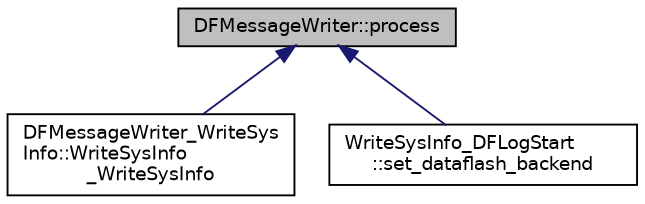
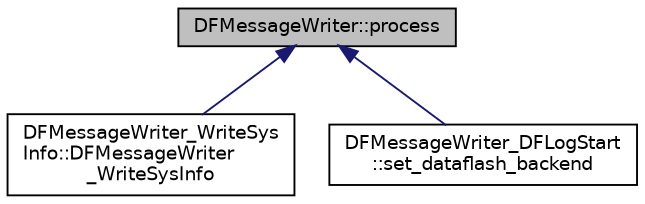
(151, 155) -> (151, 155)
(483, 155) -> (483, 155)
